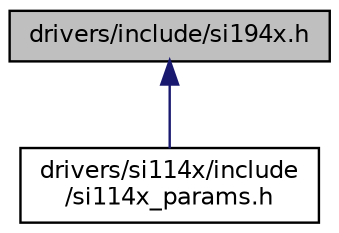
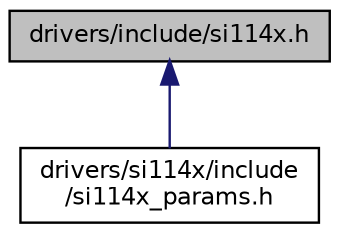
(170, 36) -> (170, 36)
